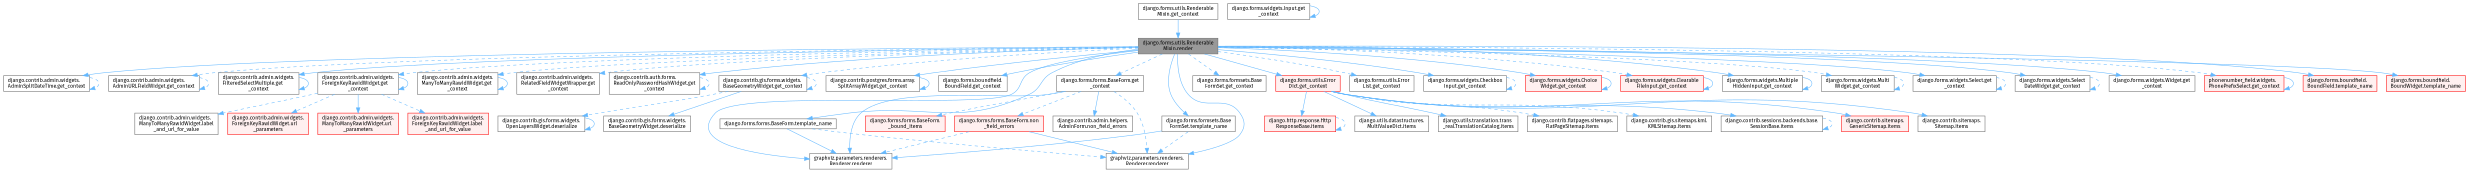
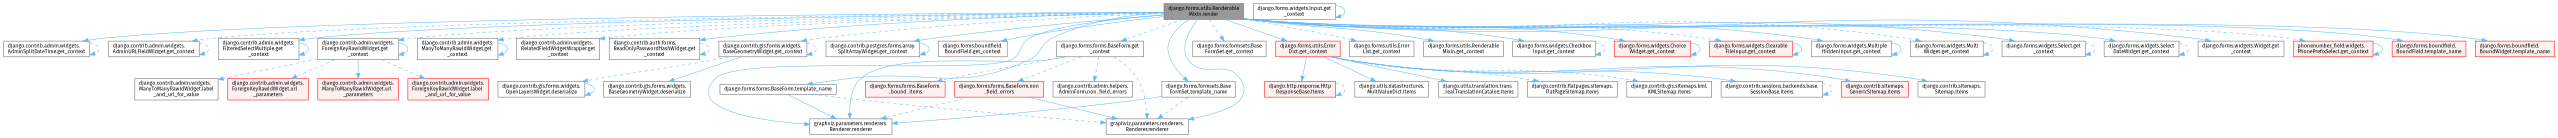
(1178, 26) -> (1364, 31)
(1097, 101) -> (1097, 67)
